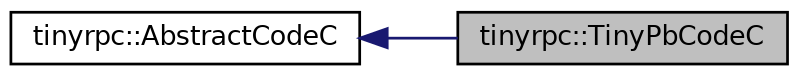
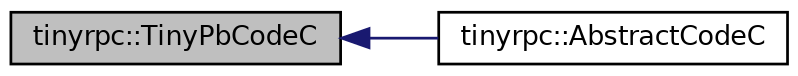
(423, 38) -> (404, 38)
